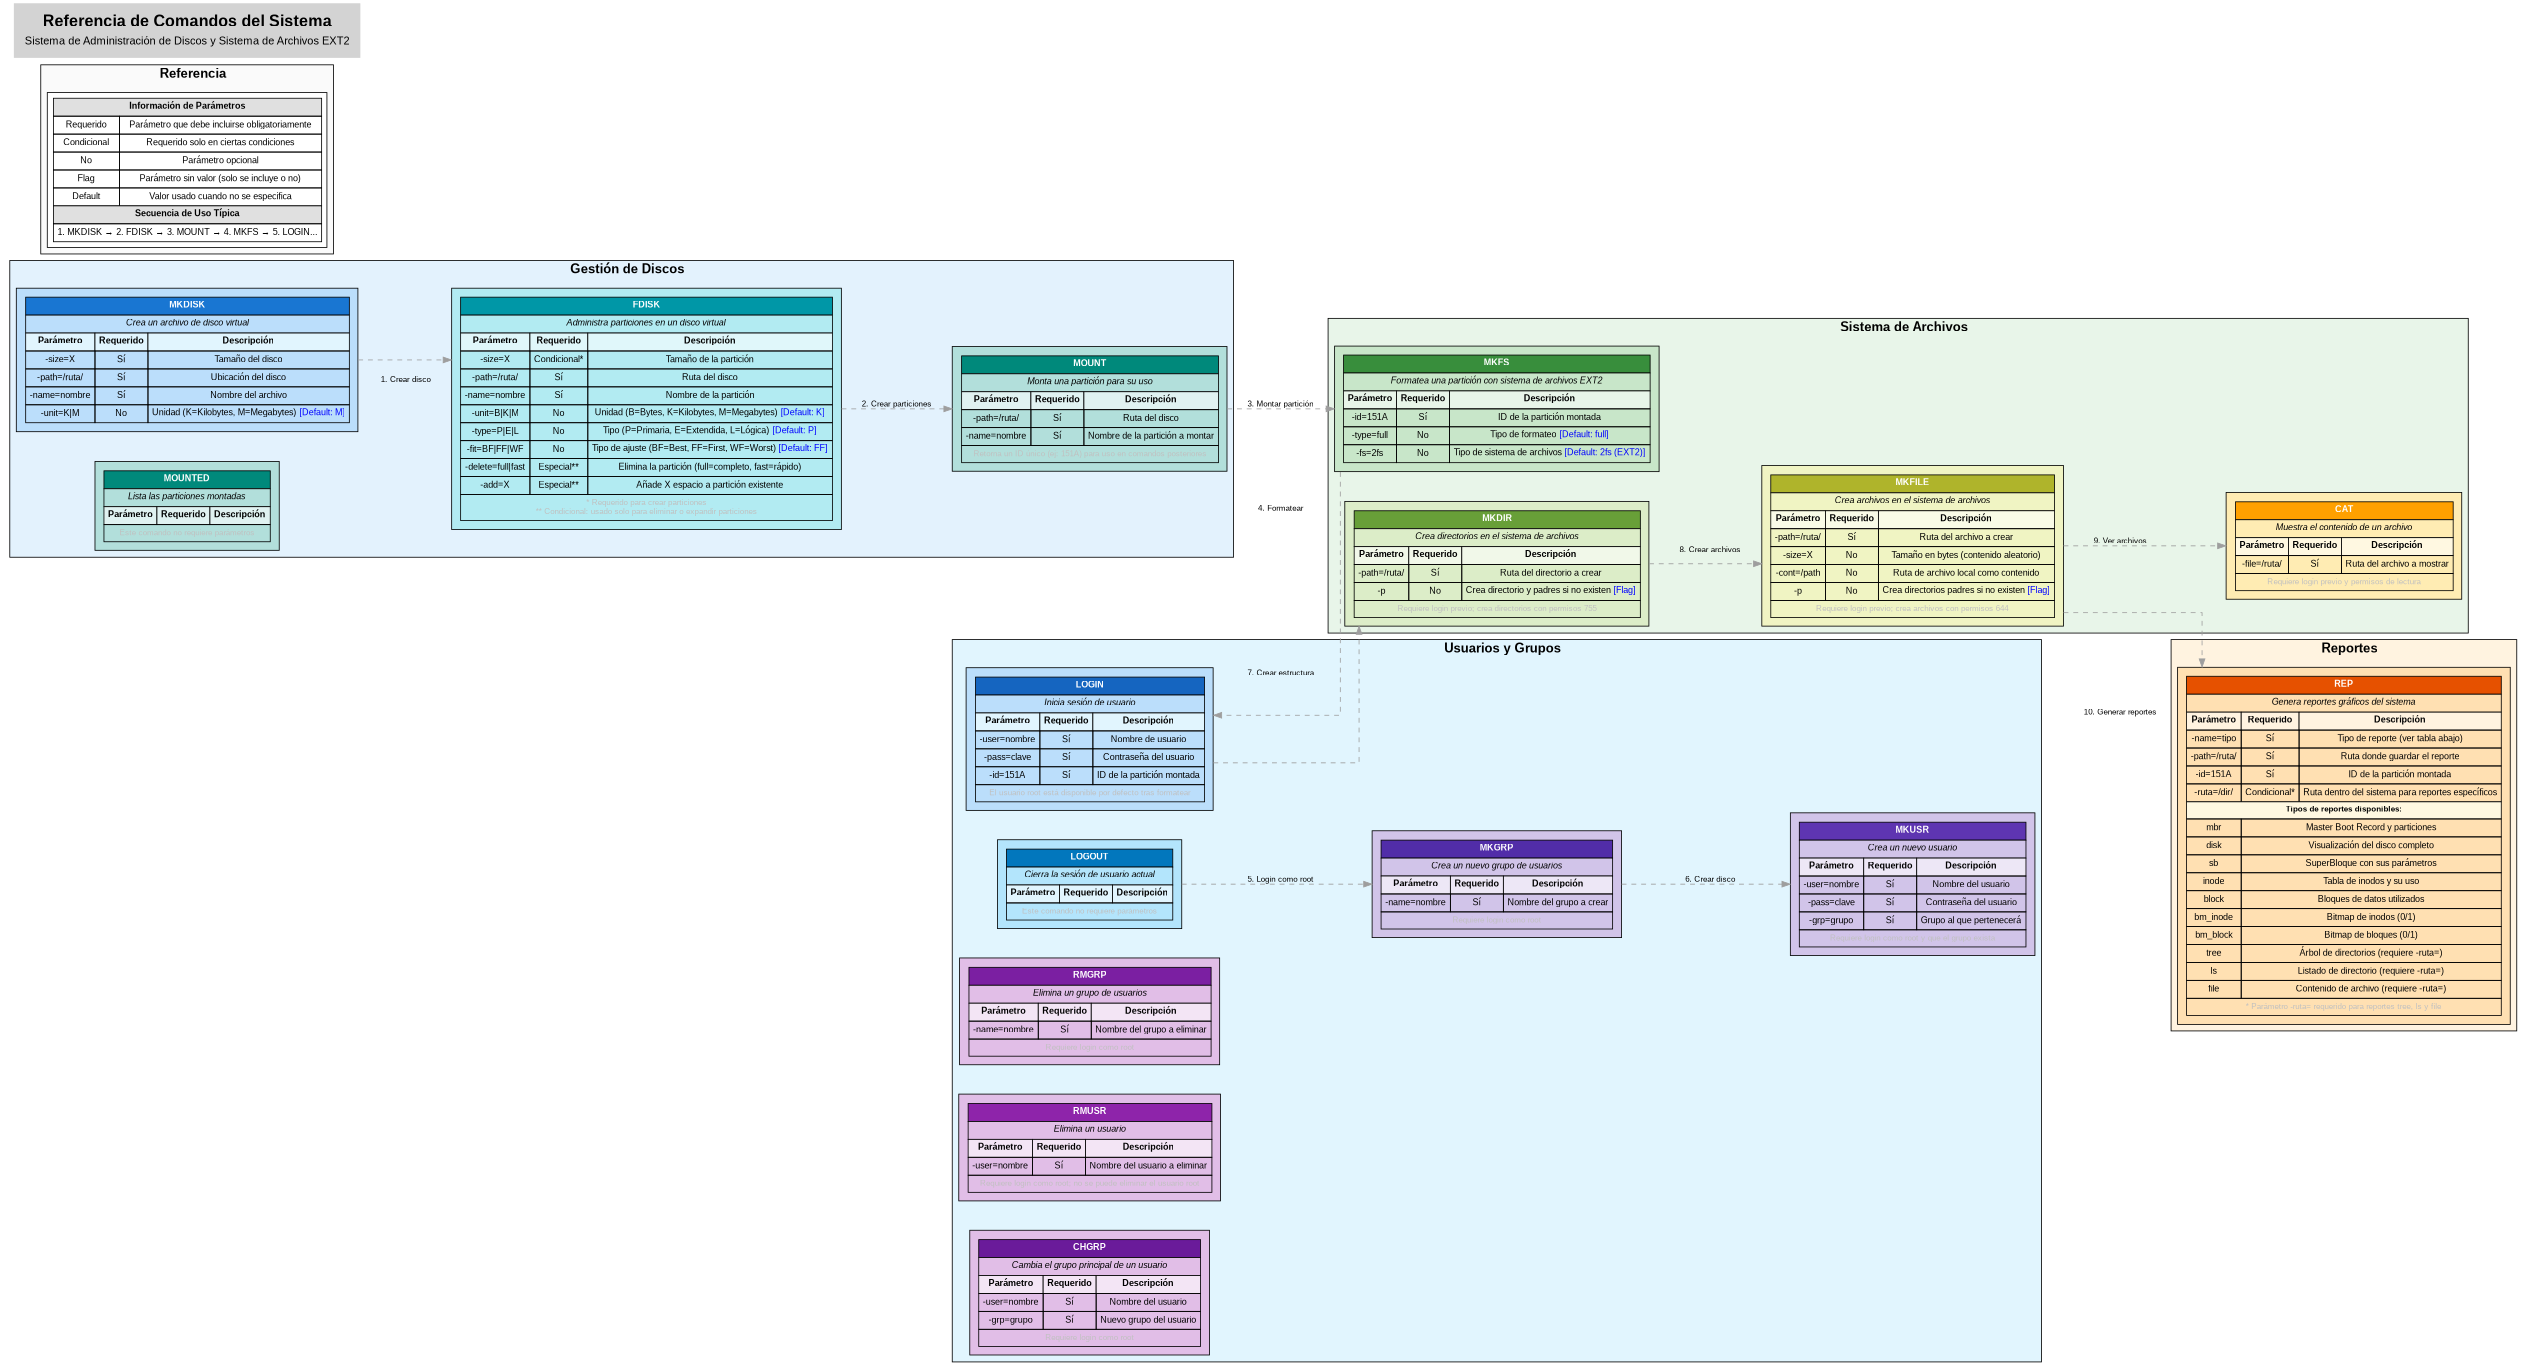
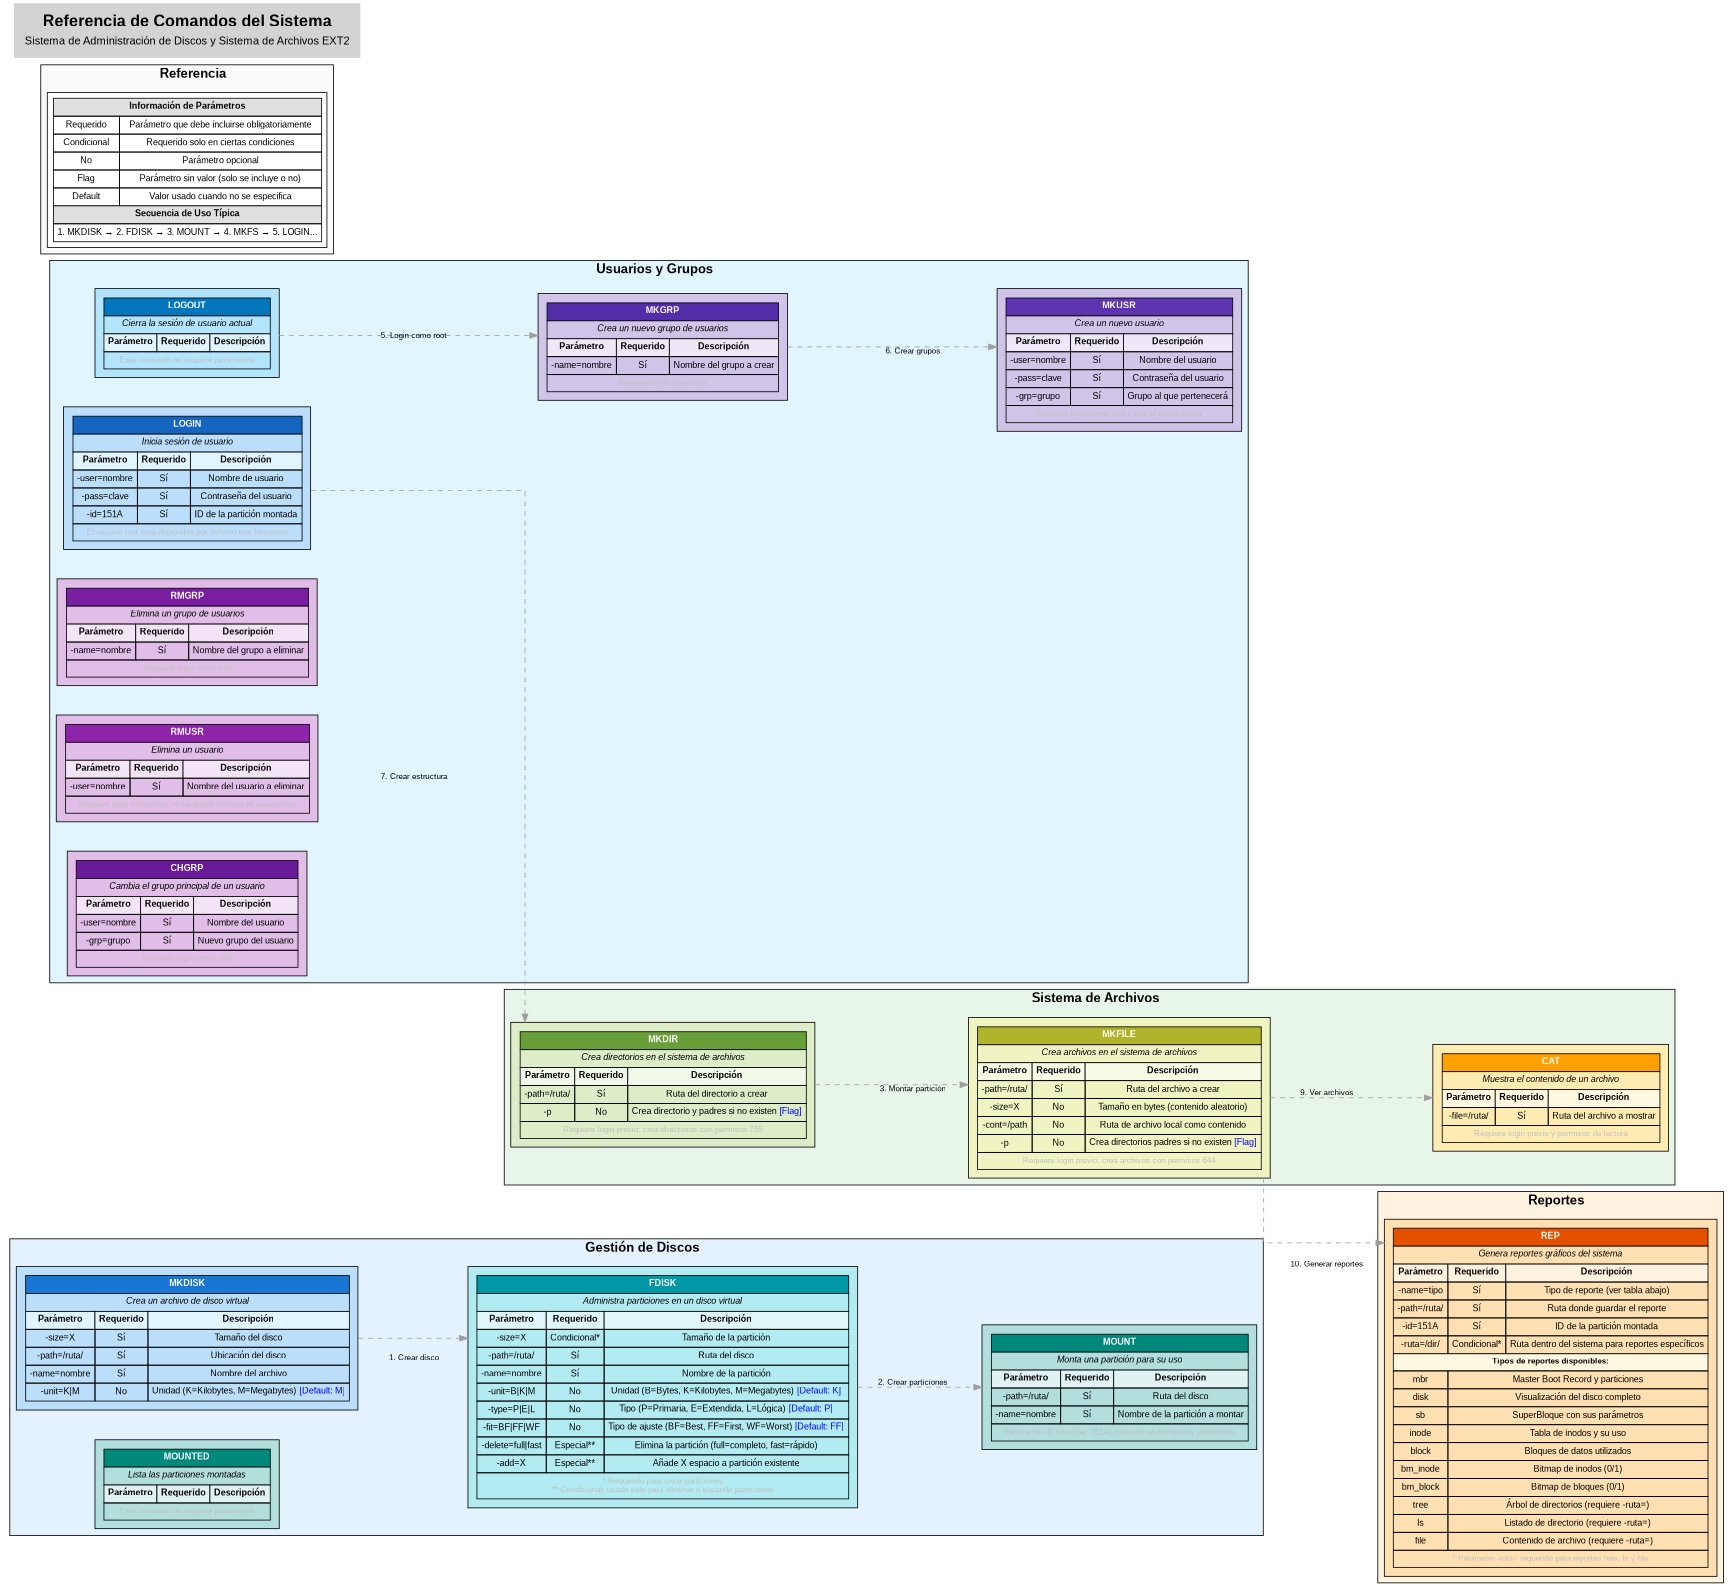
(1497, 409) -> none
(1710, 550) -> (913, 1089)
(1710, 880) -> (913, 351)
